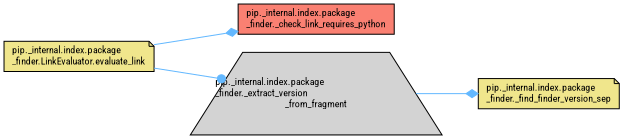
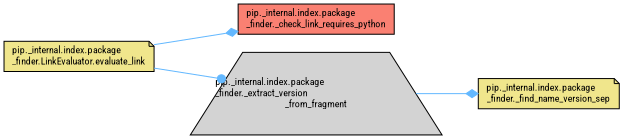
(549, 94) -> (549, 94)
